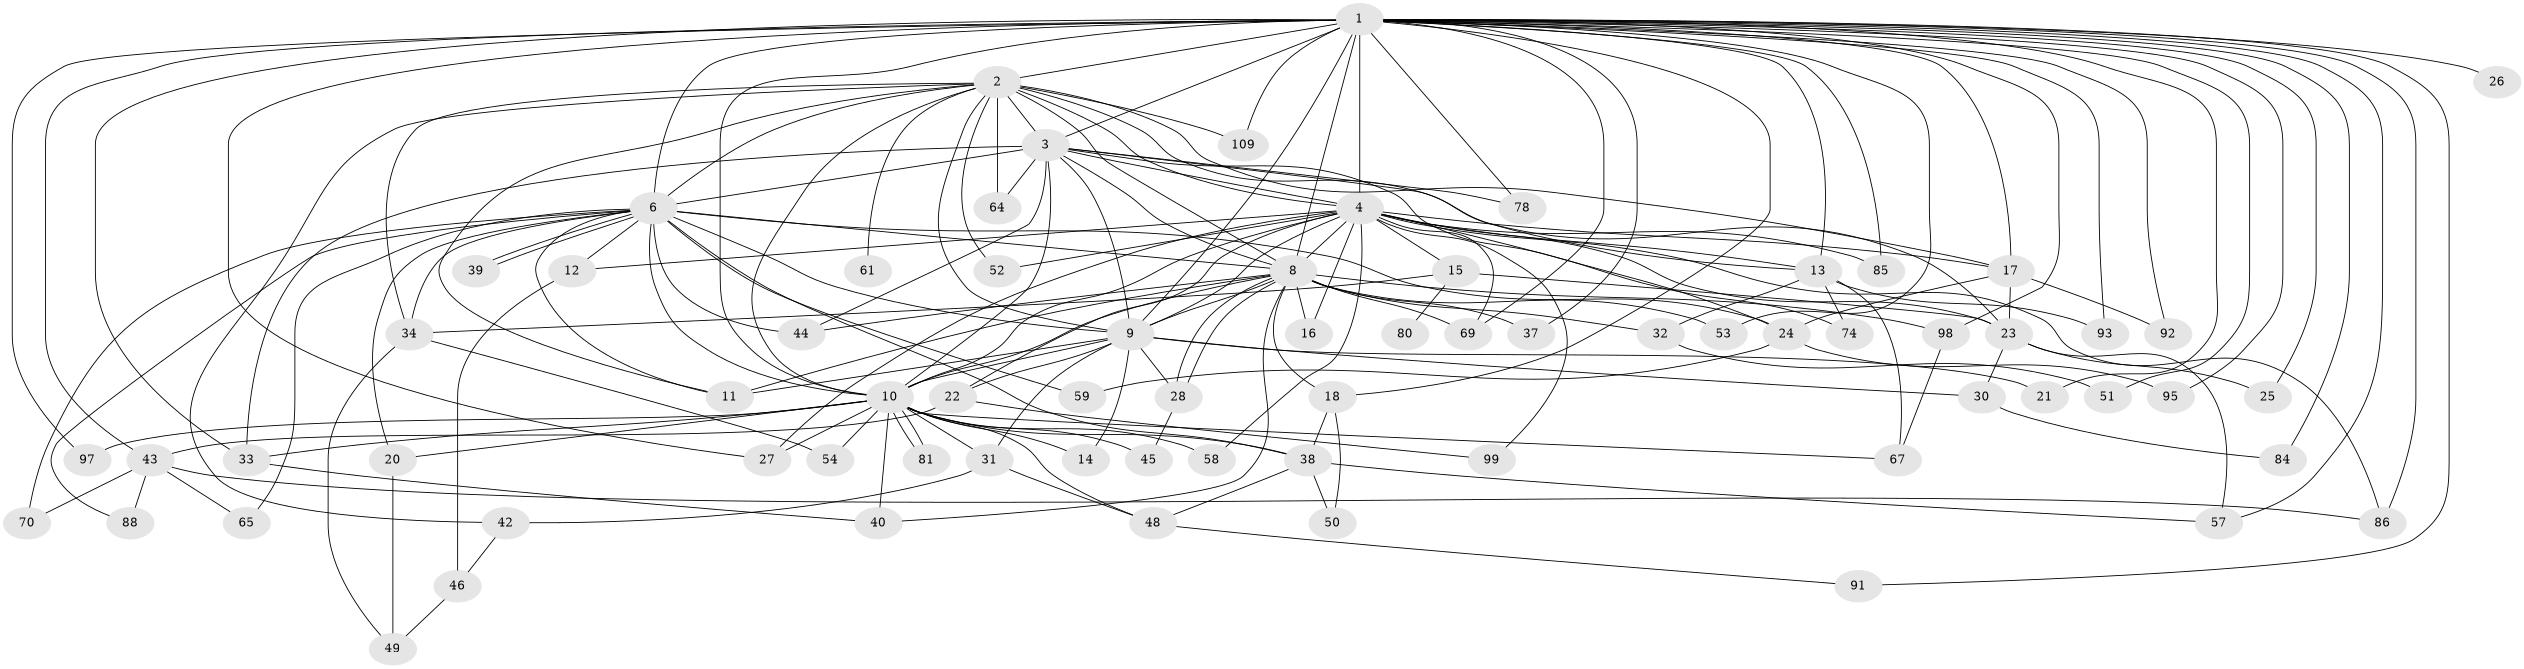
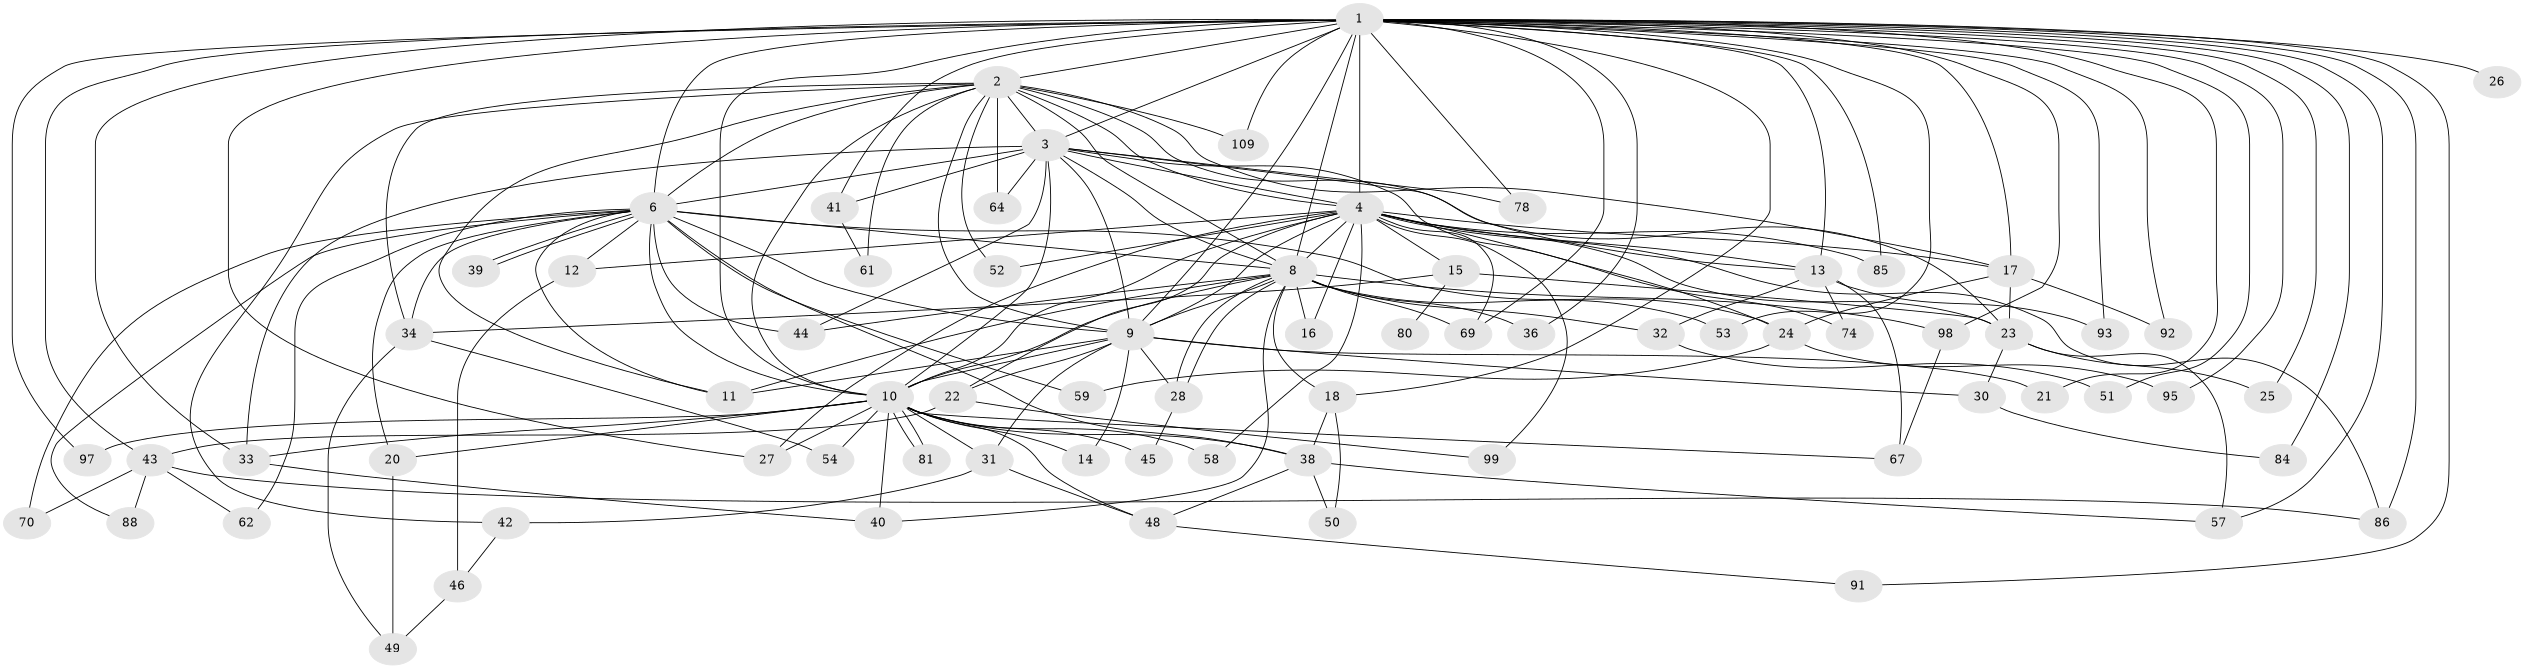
none -> (835, 208)
(1531, 334) -> (1531, 334)
(247, 523) -> (247, 523)
